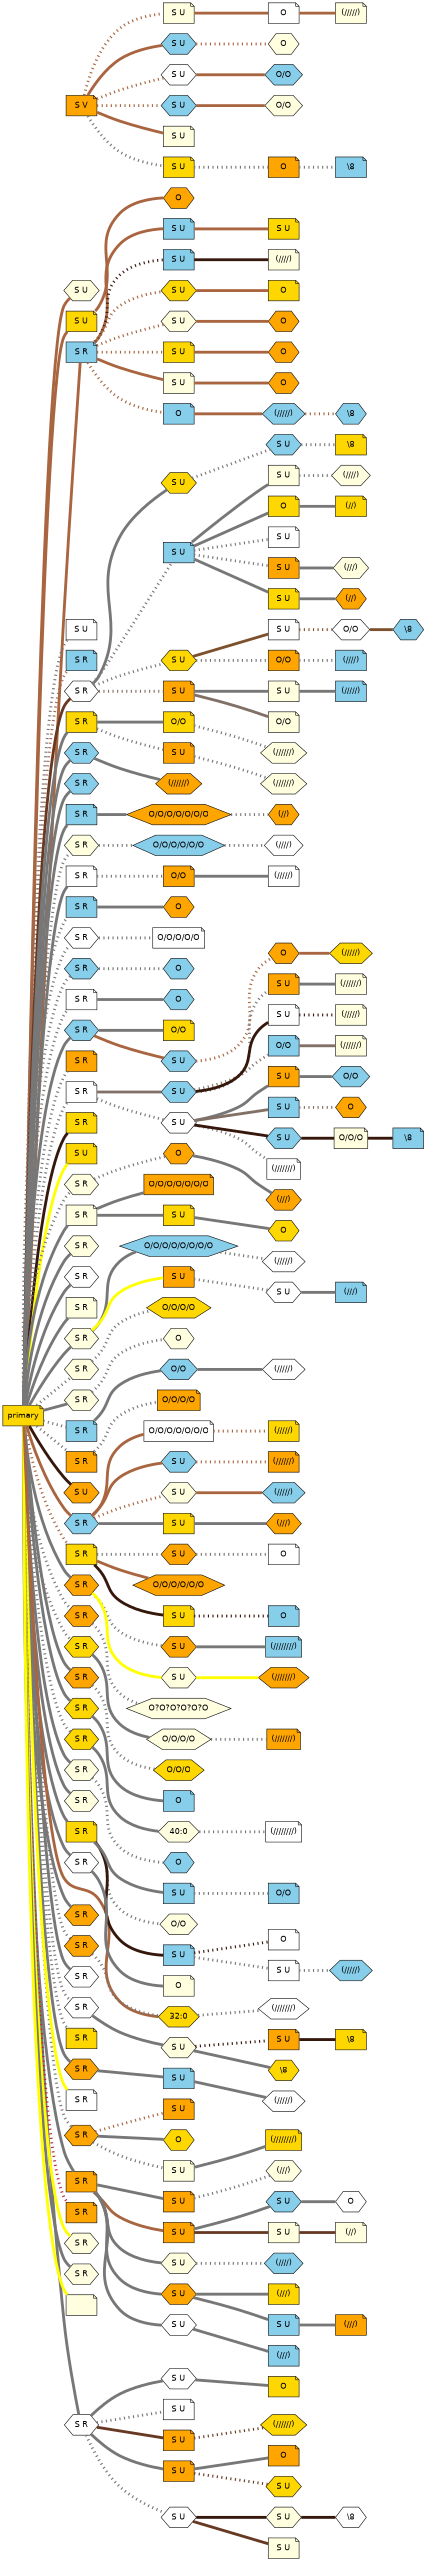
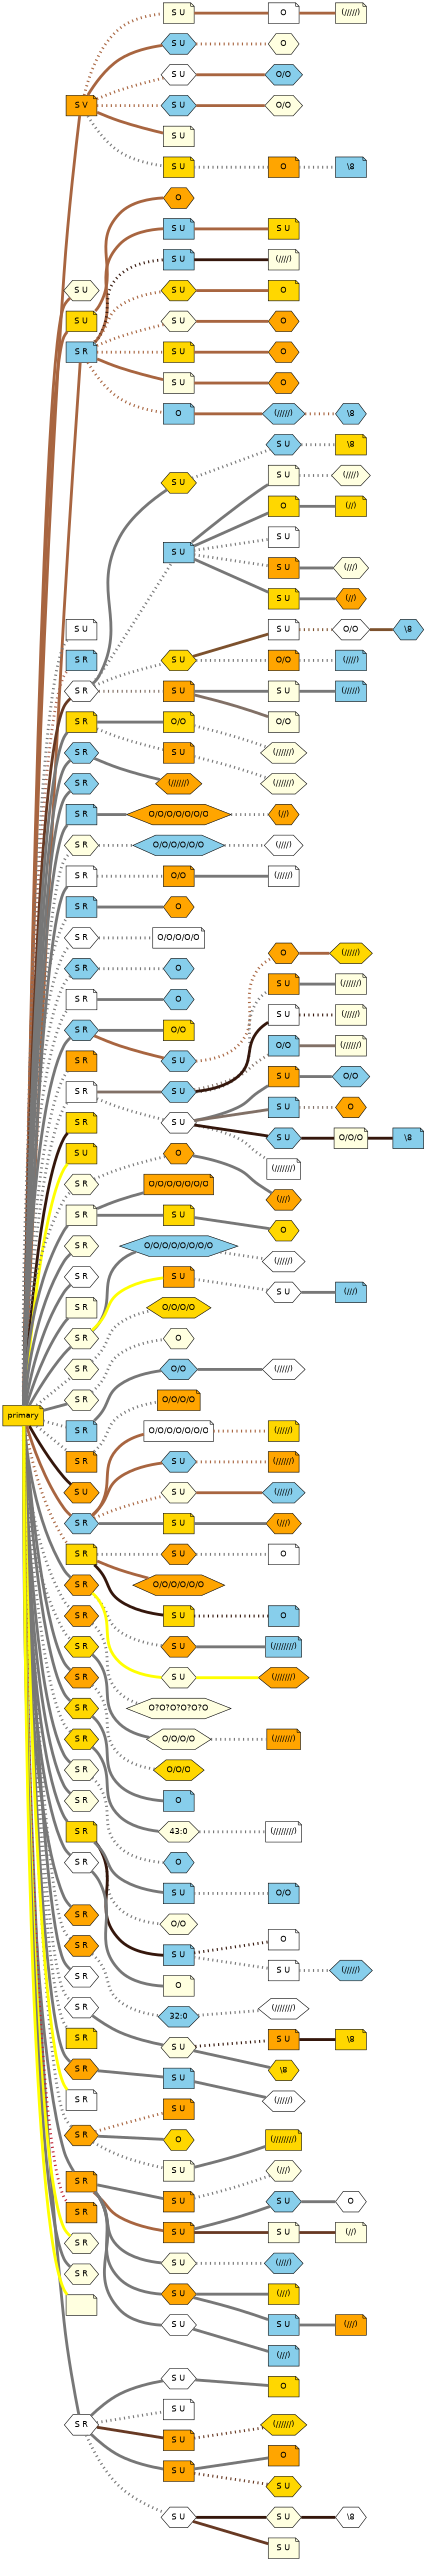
(52, 1829) -> (40, 760)
(179, 1832) -> (179, 1832)
(179, 2017) -> (179, 2017)
